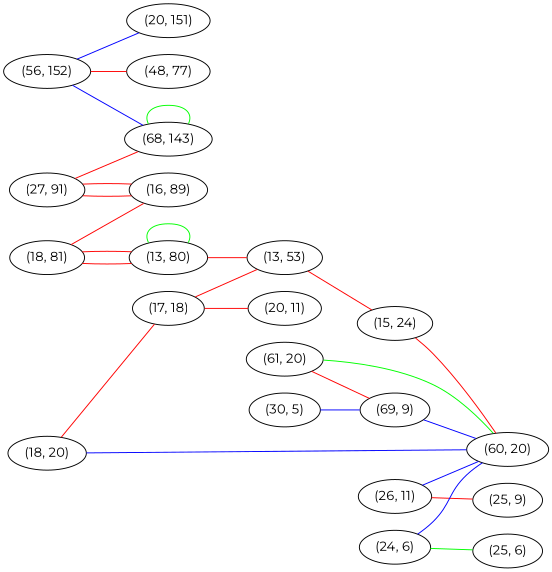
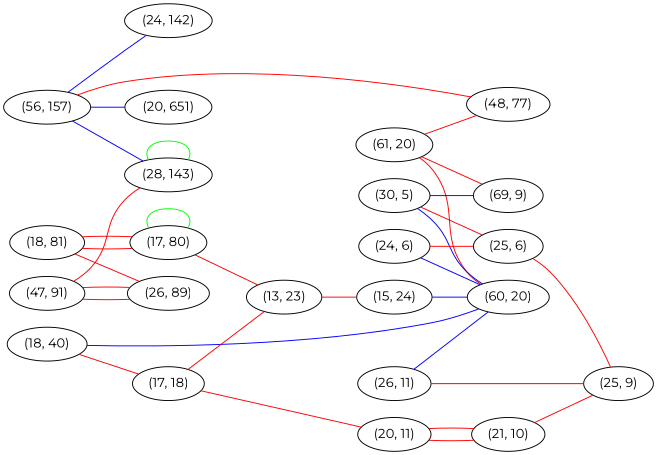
none -> (168, 21)
(168, 21) -> (168, 107)
(47, 71) -> (47, 107)
none -> (451, 125)
(168, 139) -> (168, 175)
(47, 190) -> (47, 293)
(168, 190) -> (168, 293)
none -> (456, 223)
(168, 258) -> (168, 243)
(285, 258) -> (284, 297)
none -> (578, 308)
(417, 378) -> (450, 229)
(459, 383) -> (450, 297)
(450, 429) -> (445, 237)
none -> (508, 434)
(47, 453) -> (47, 344)
(452, 549) -> (443, 246)
